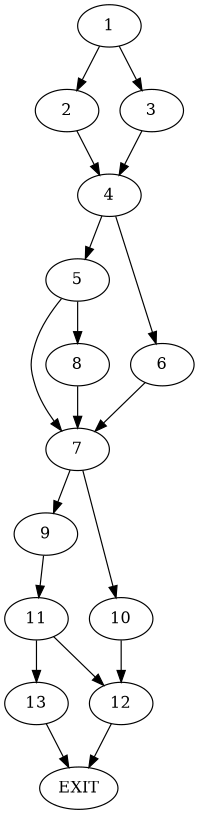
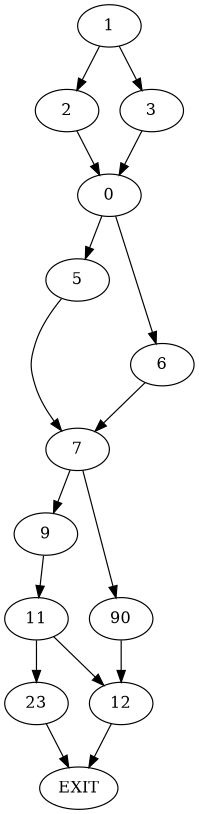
(109, 195) -> (109, 195)
(78, 365) -> none
(121, 619) -> (121, 619)
(36, 703) -> (36, 703)
